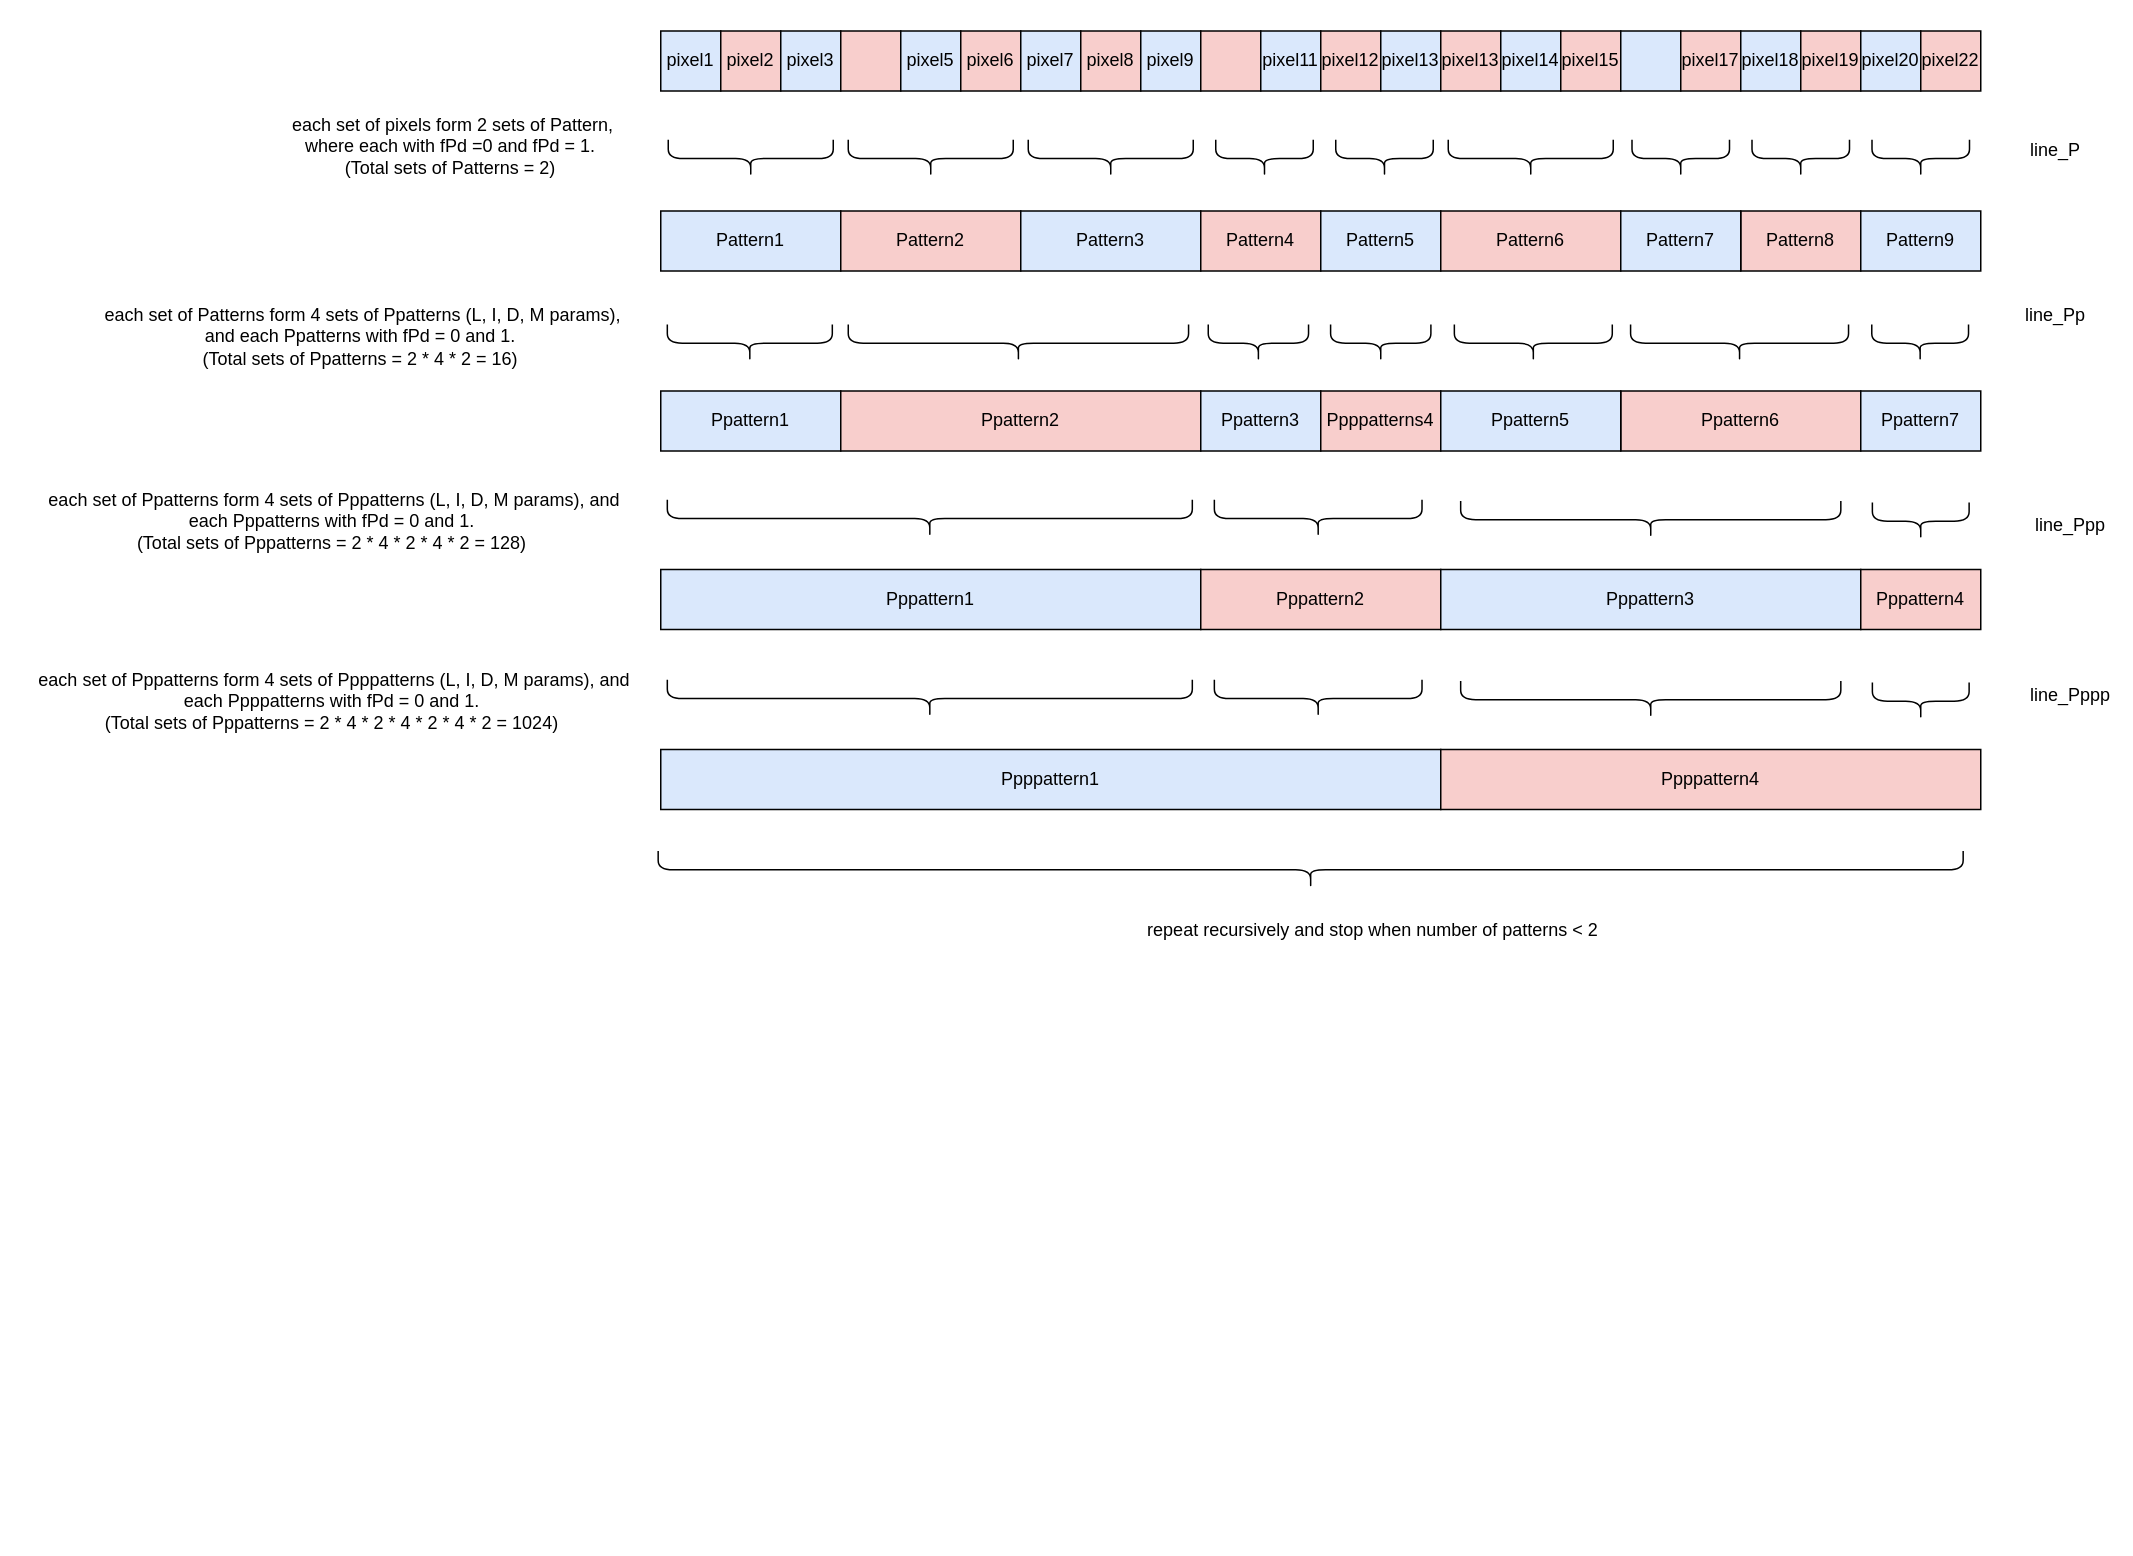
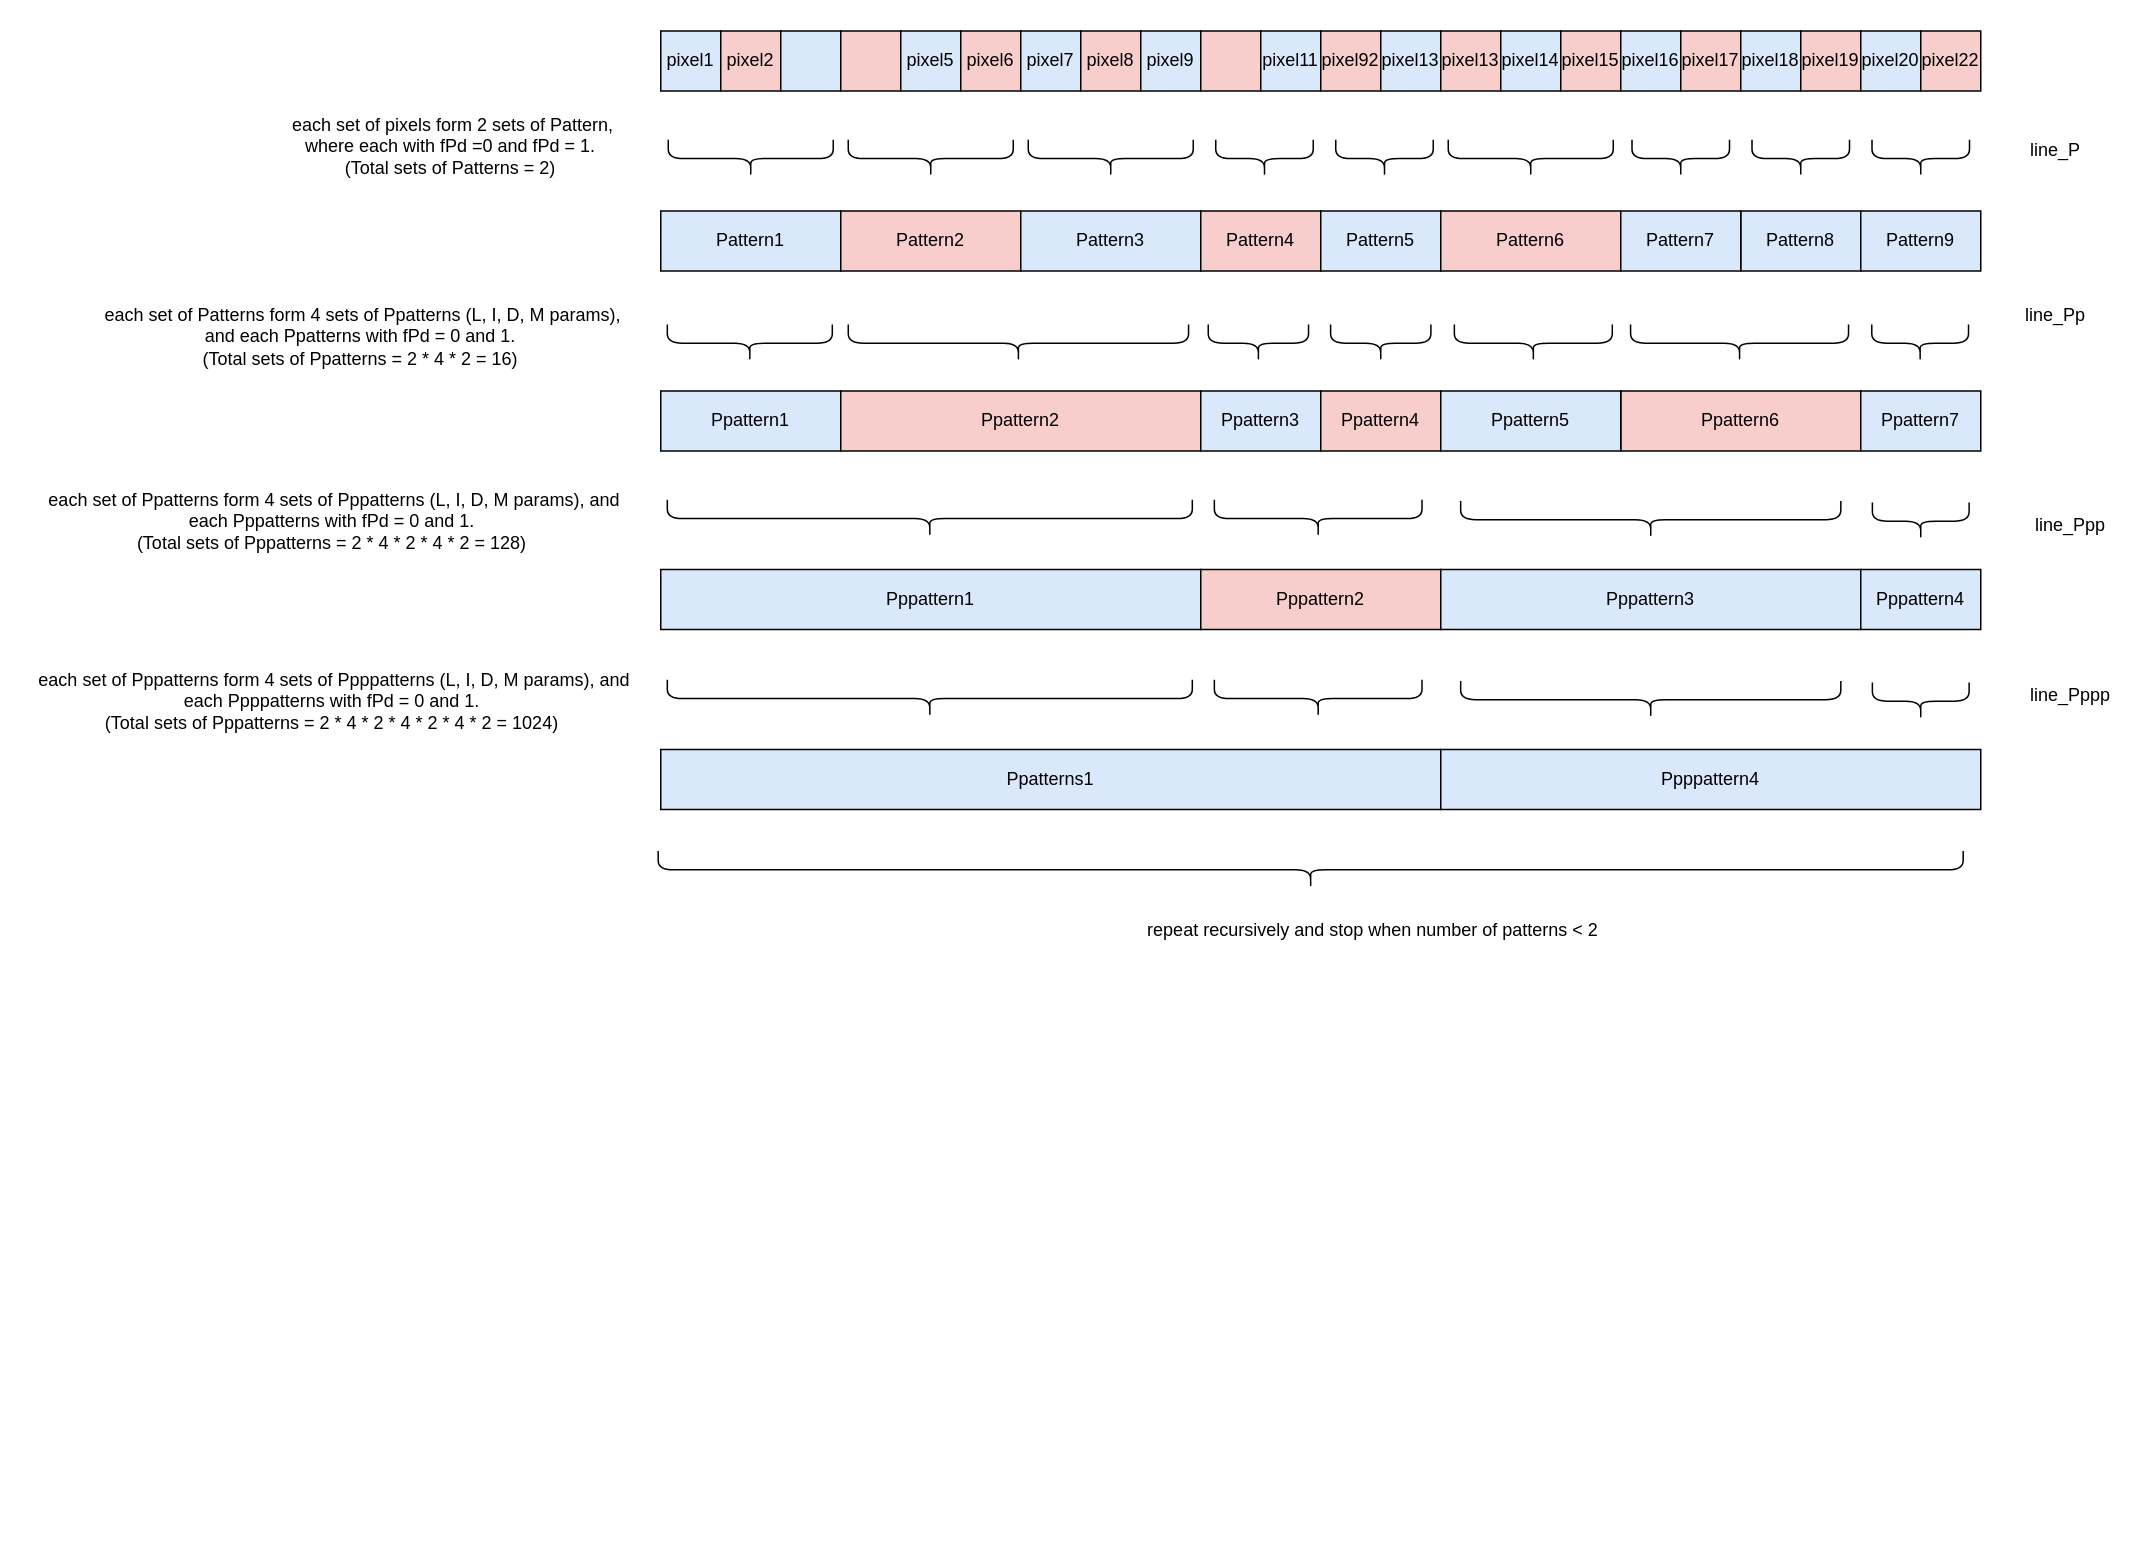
(811, 61) -> none
(1351, 61) -> (1351, 61)
none -> (1651, 61)
(1801, 241) -> (1801, 241)
(1381, 421) -> (1381, 421)
(1921, 599) -> (1921, 599)
(1051, 779) -> (1051, 779)
(1711, 779) -> (1711, 779)
